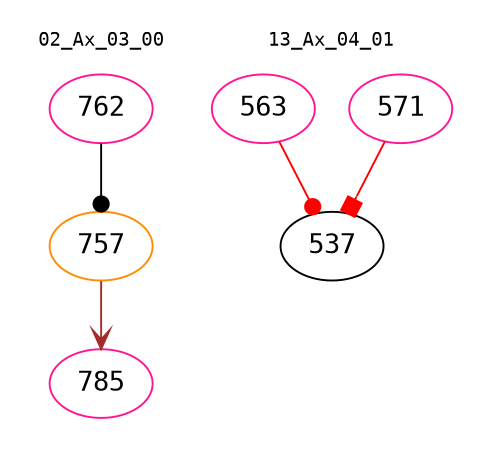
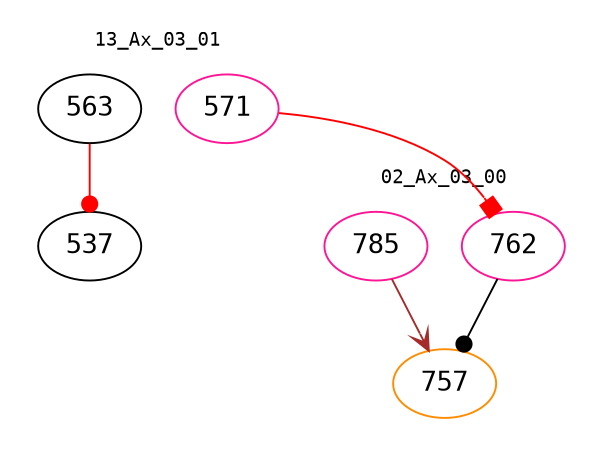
(332, 41) -> (158, 41)
(263, 109) -> (90, 109)
(371, 169) -> (391, 136)
(101, 306) -> (406, 306)
